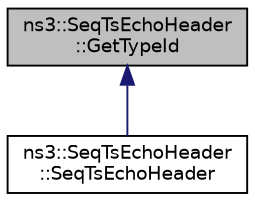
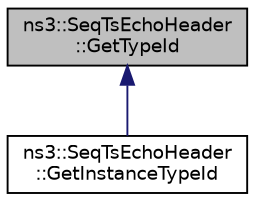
(127, 164) -> (127, 164)
